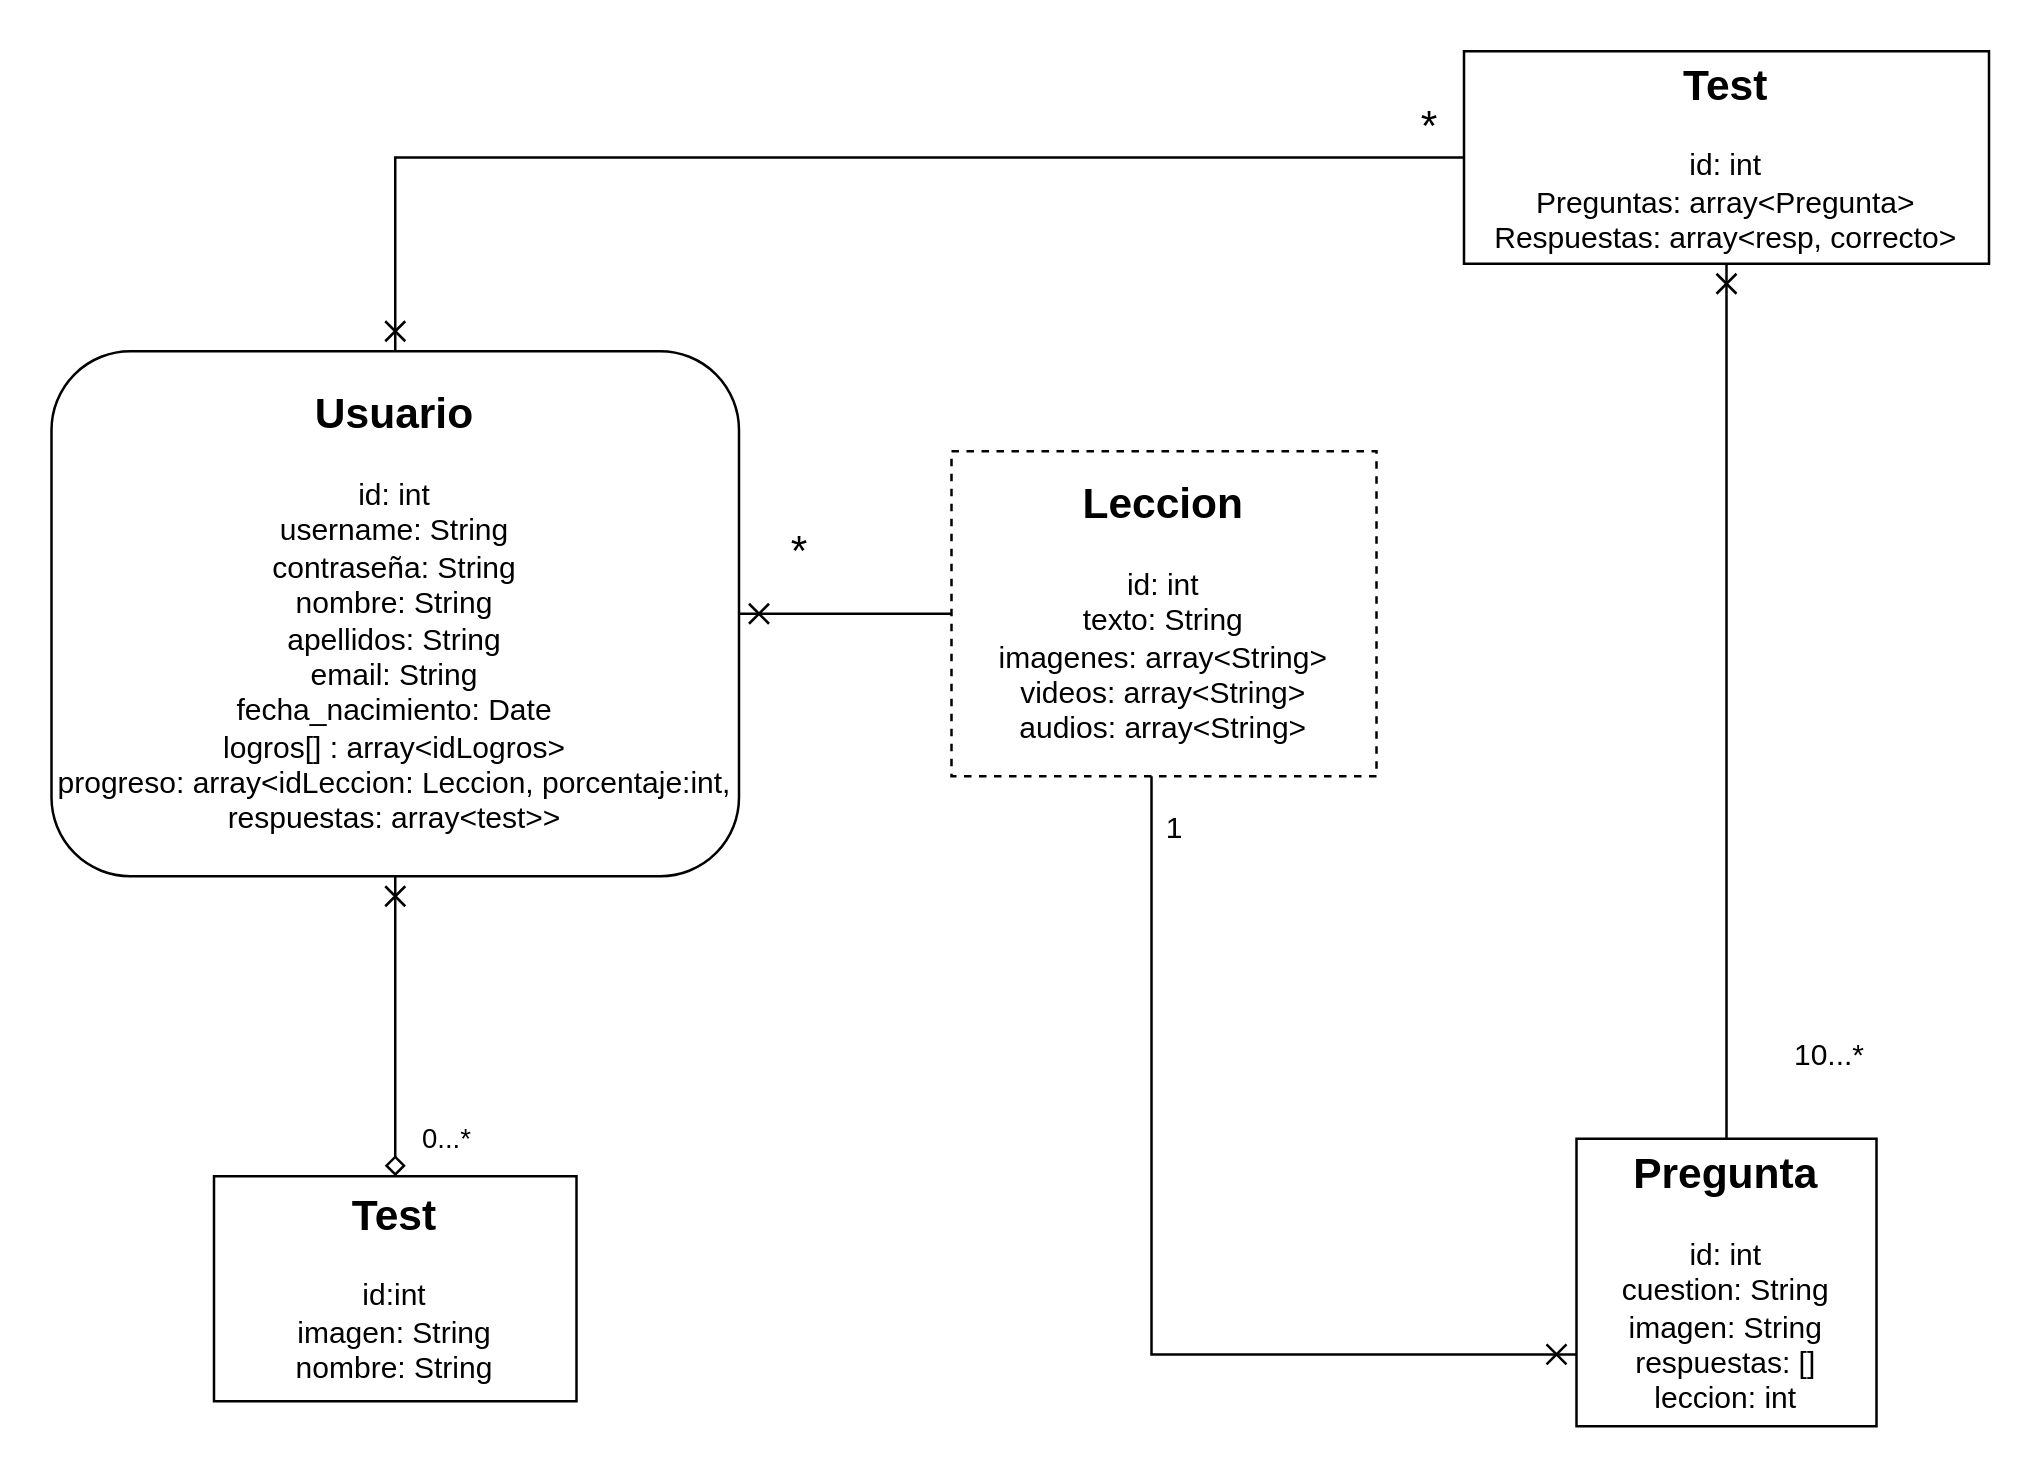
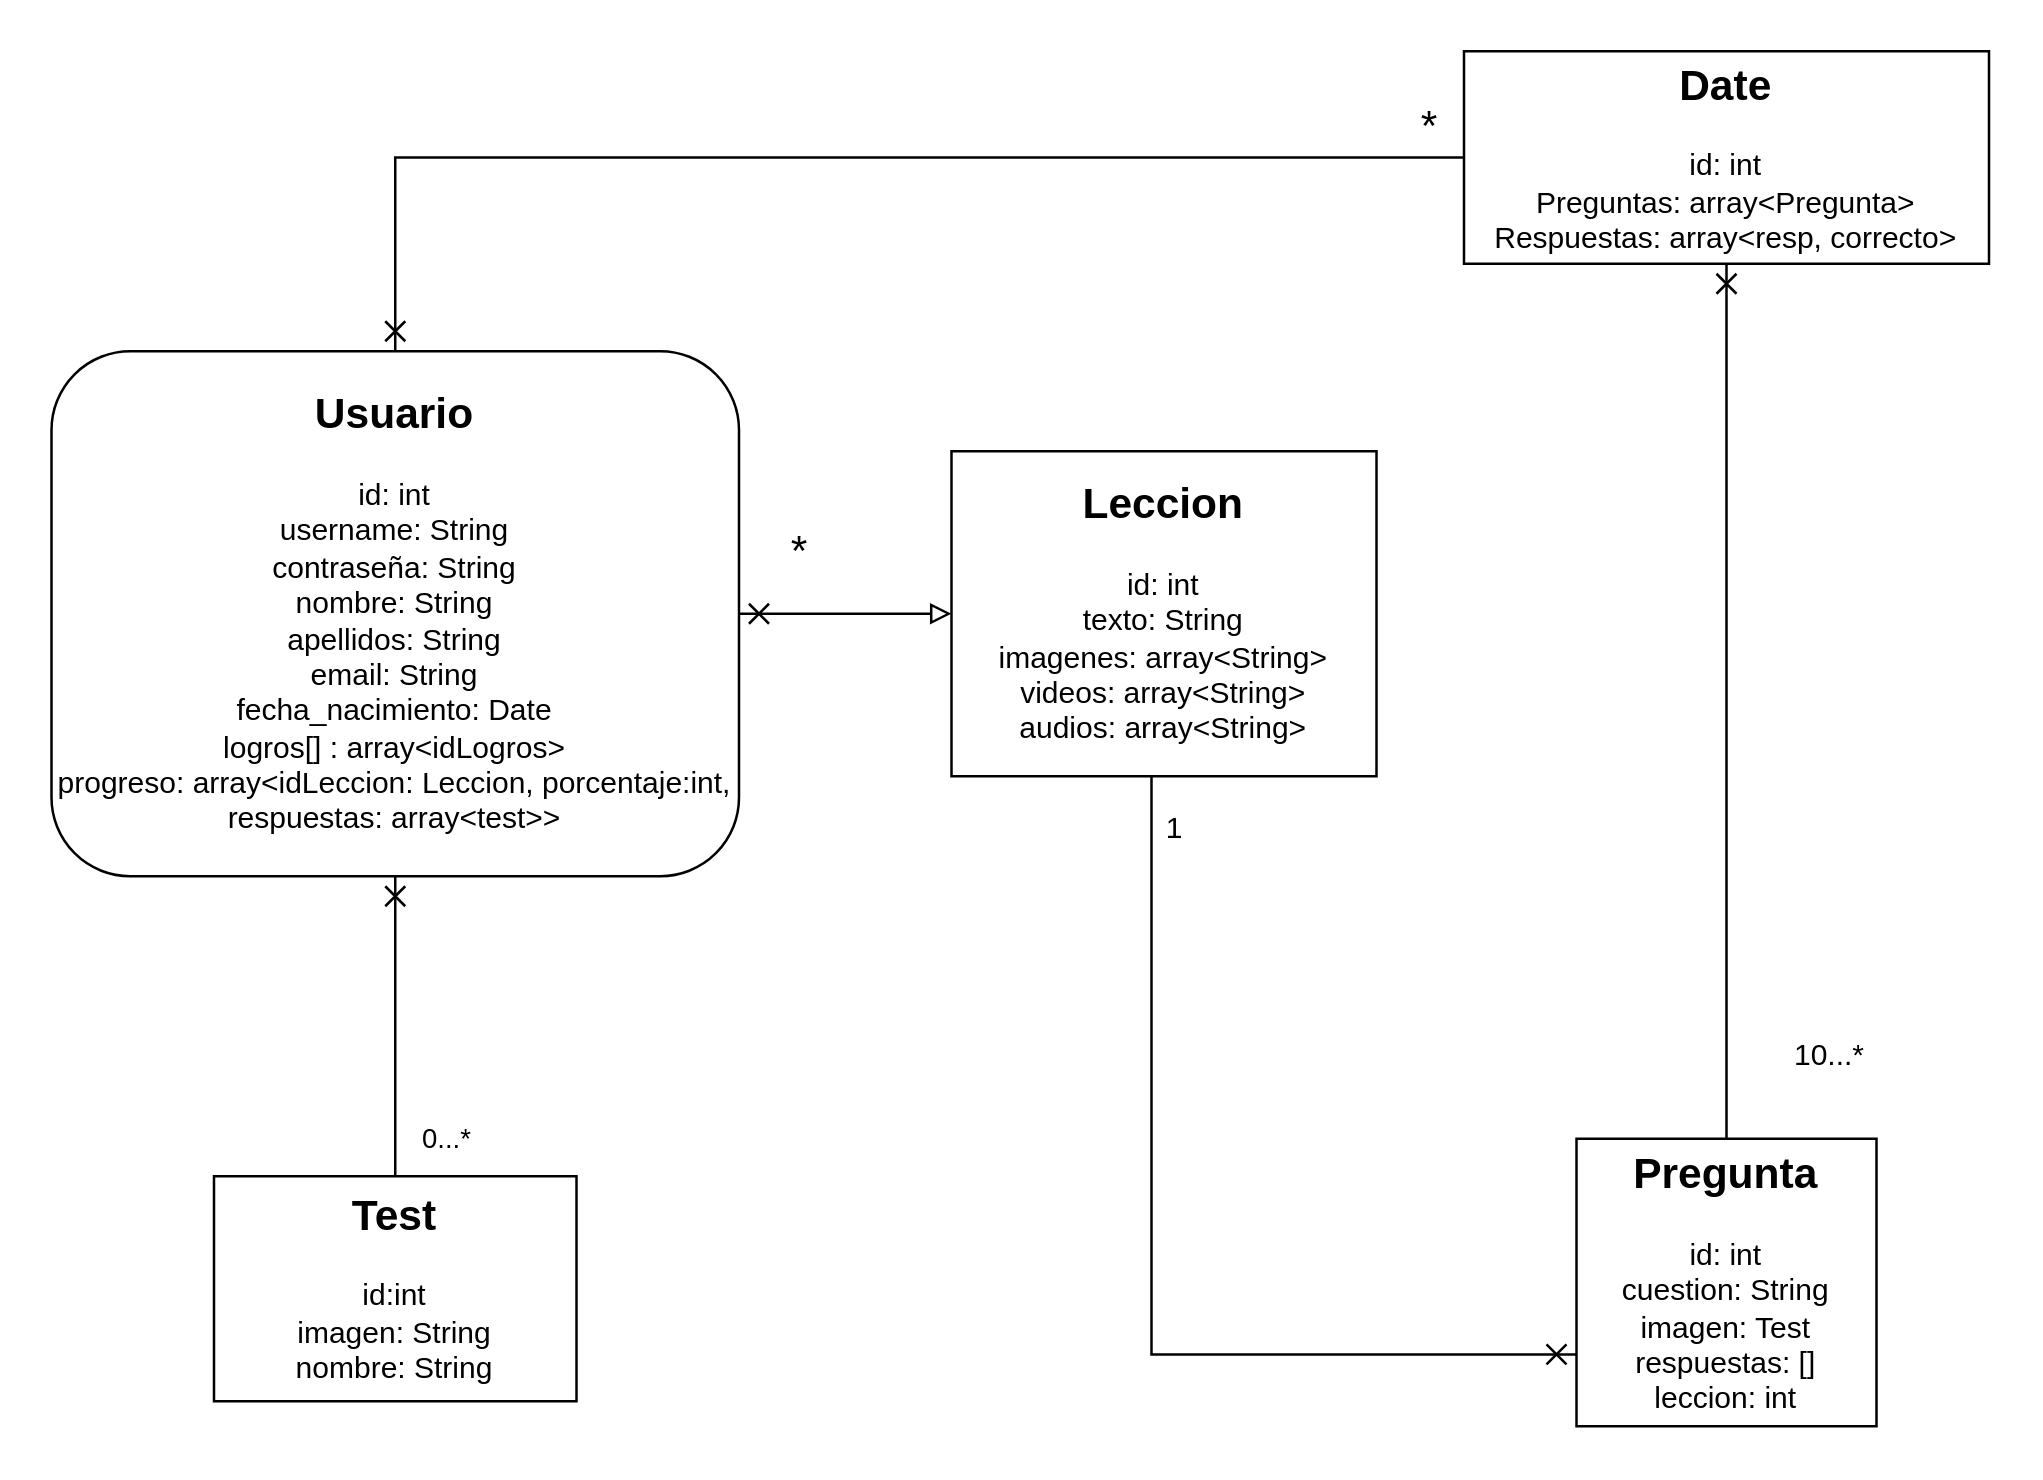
(1726, 159) -> (1726, 159)
(939, 614) -> (929, 614)
(1164, 614) -> (1164, 614)
(395, 1156) -> (395, 1165)
(1726, 1284) -> (1726, 1284)
